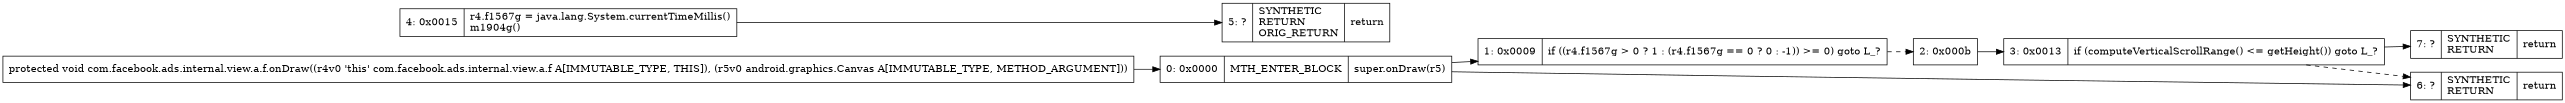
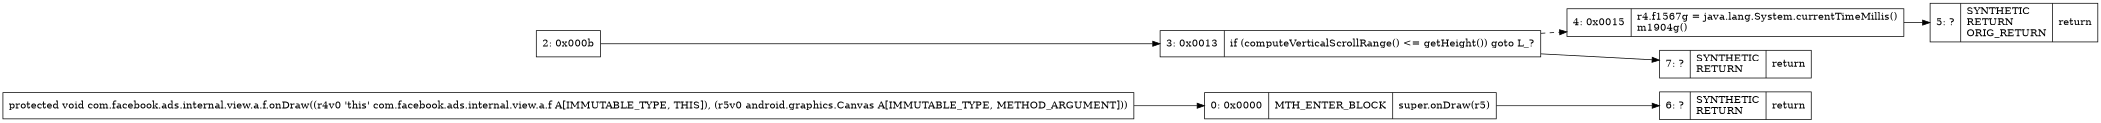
(1683, 52) -> none
(2355, 71) -> (1550, 33)
